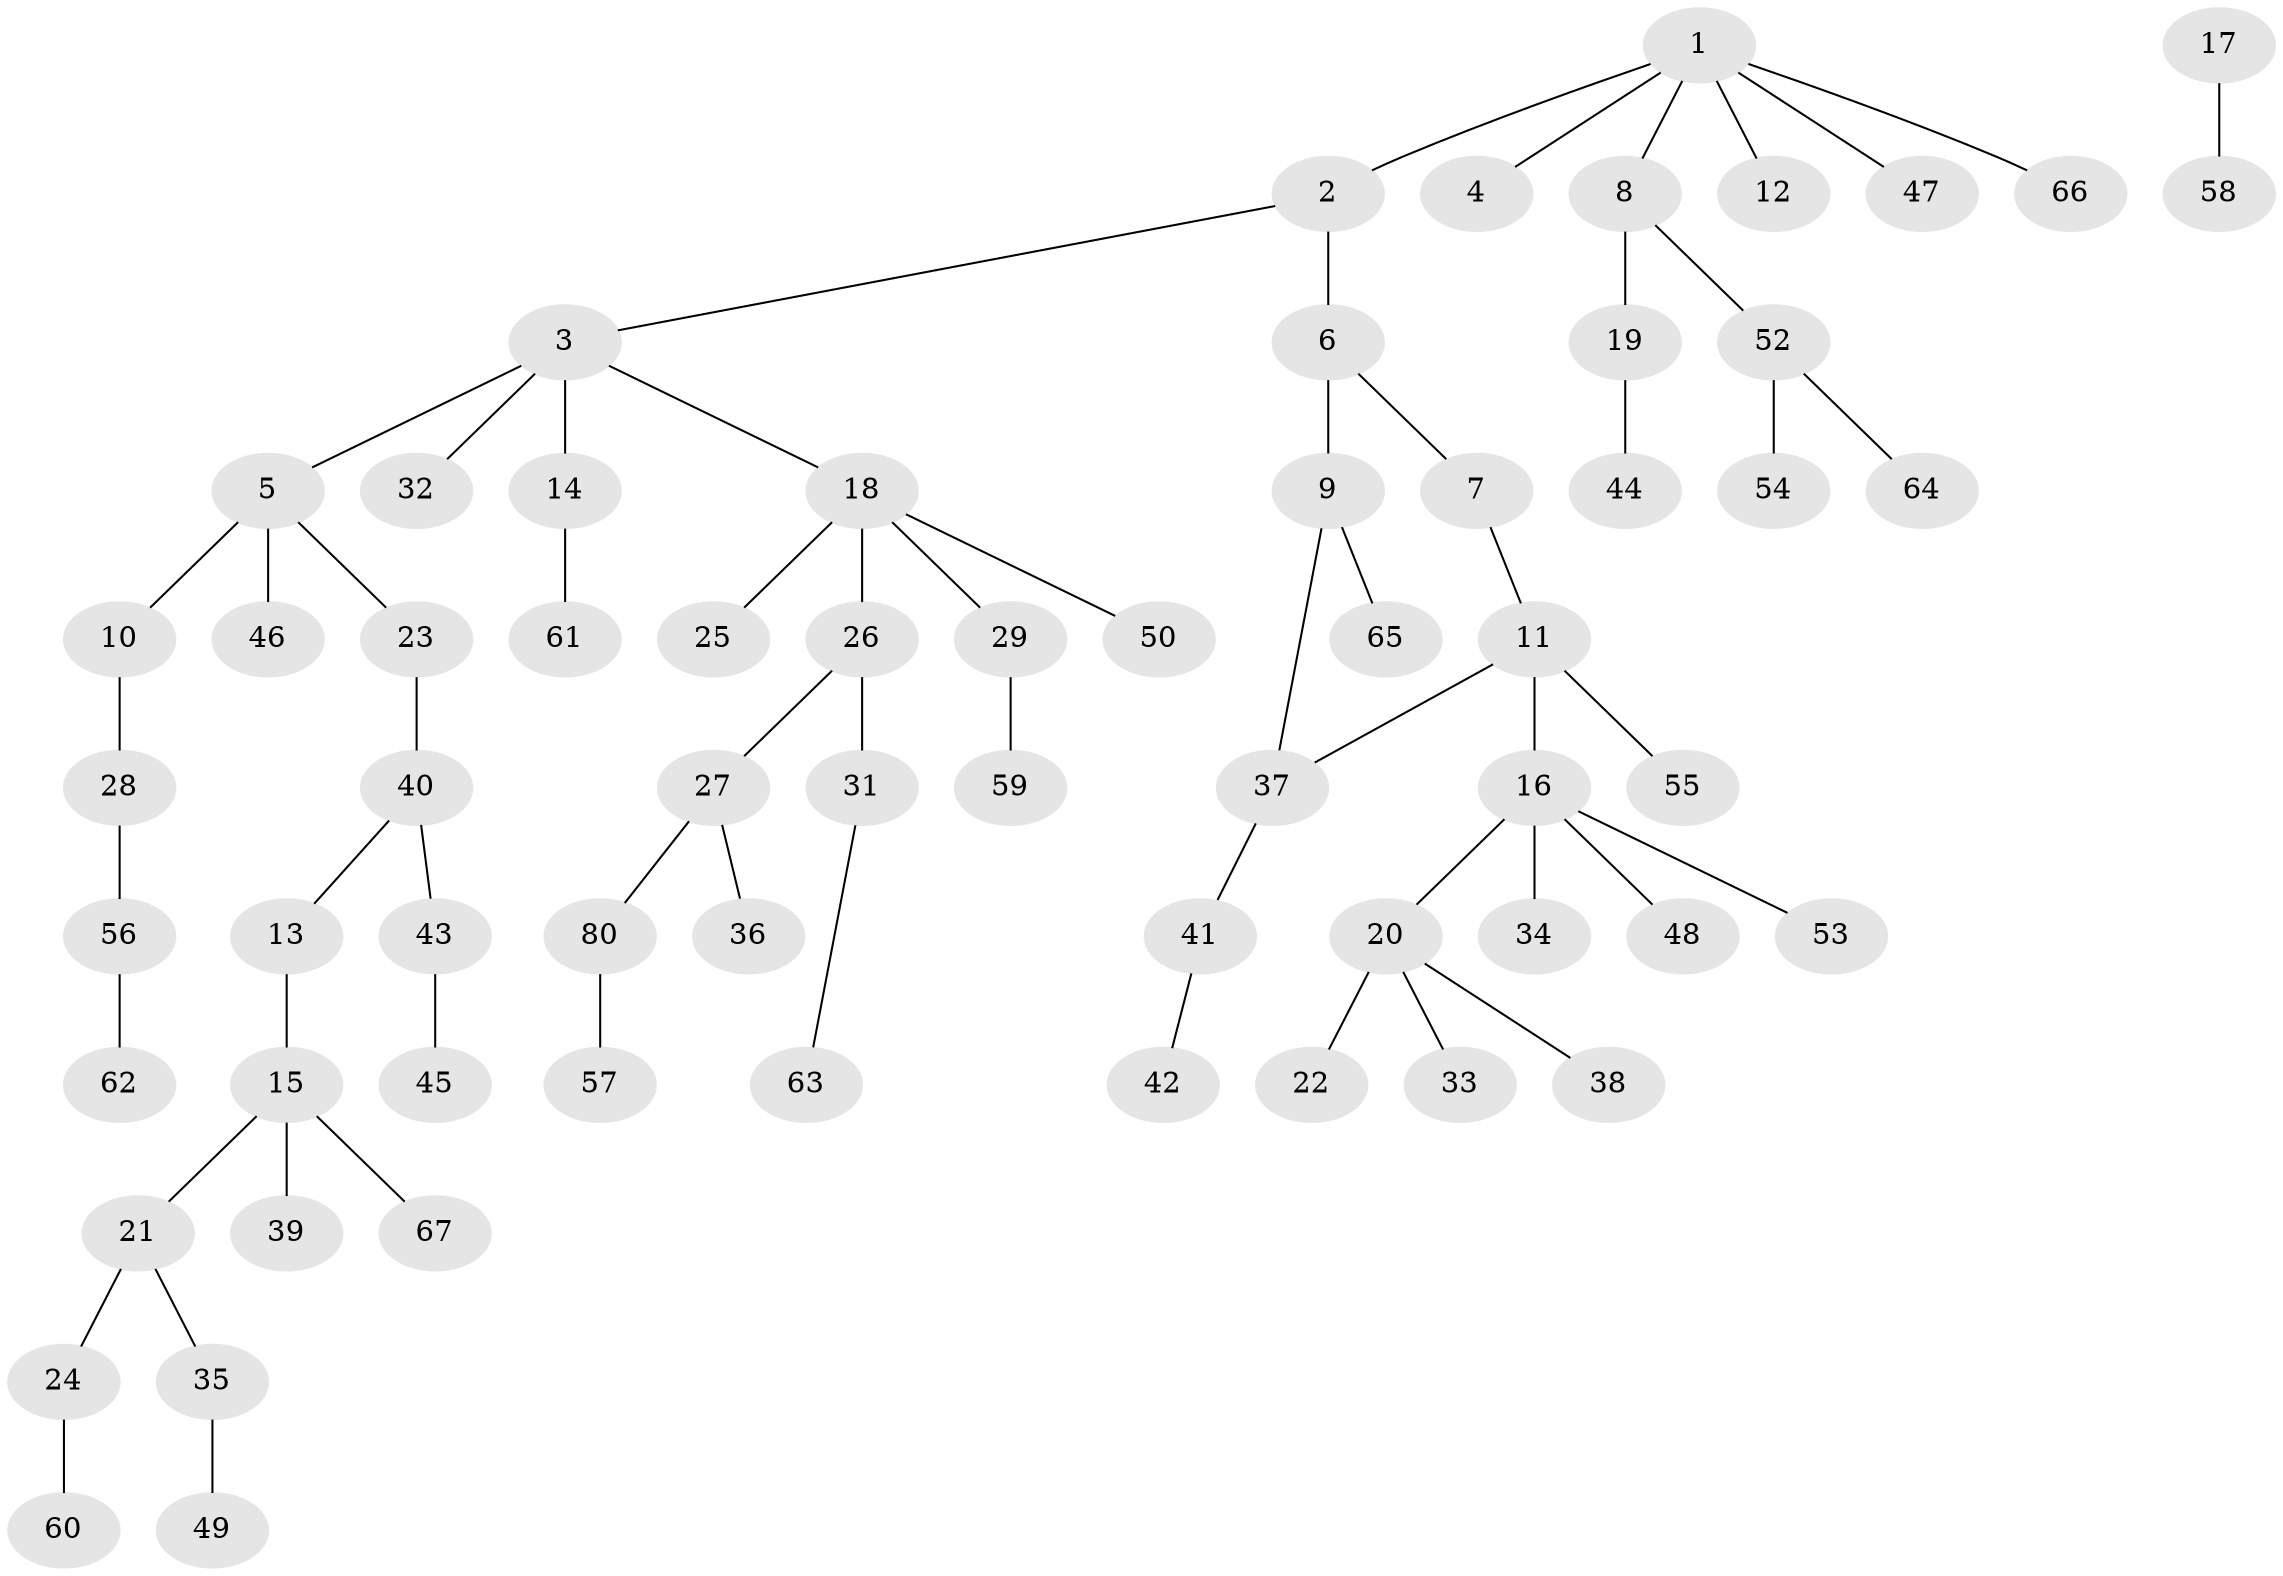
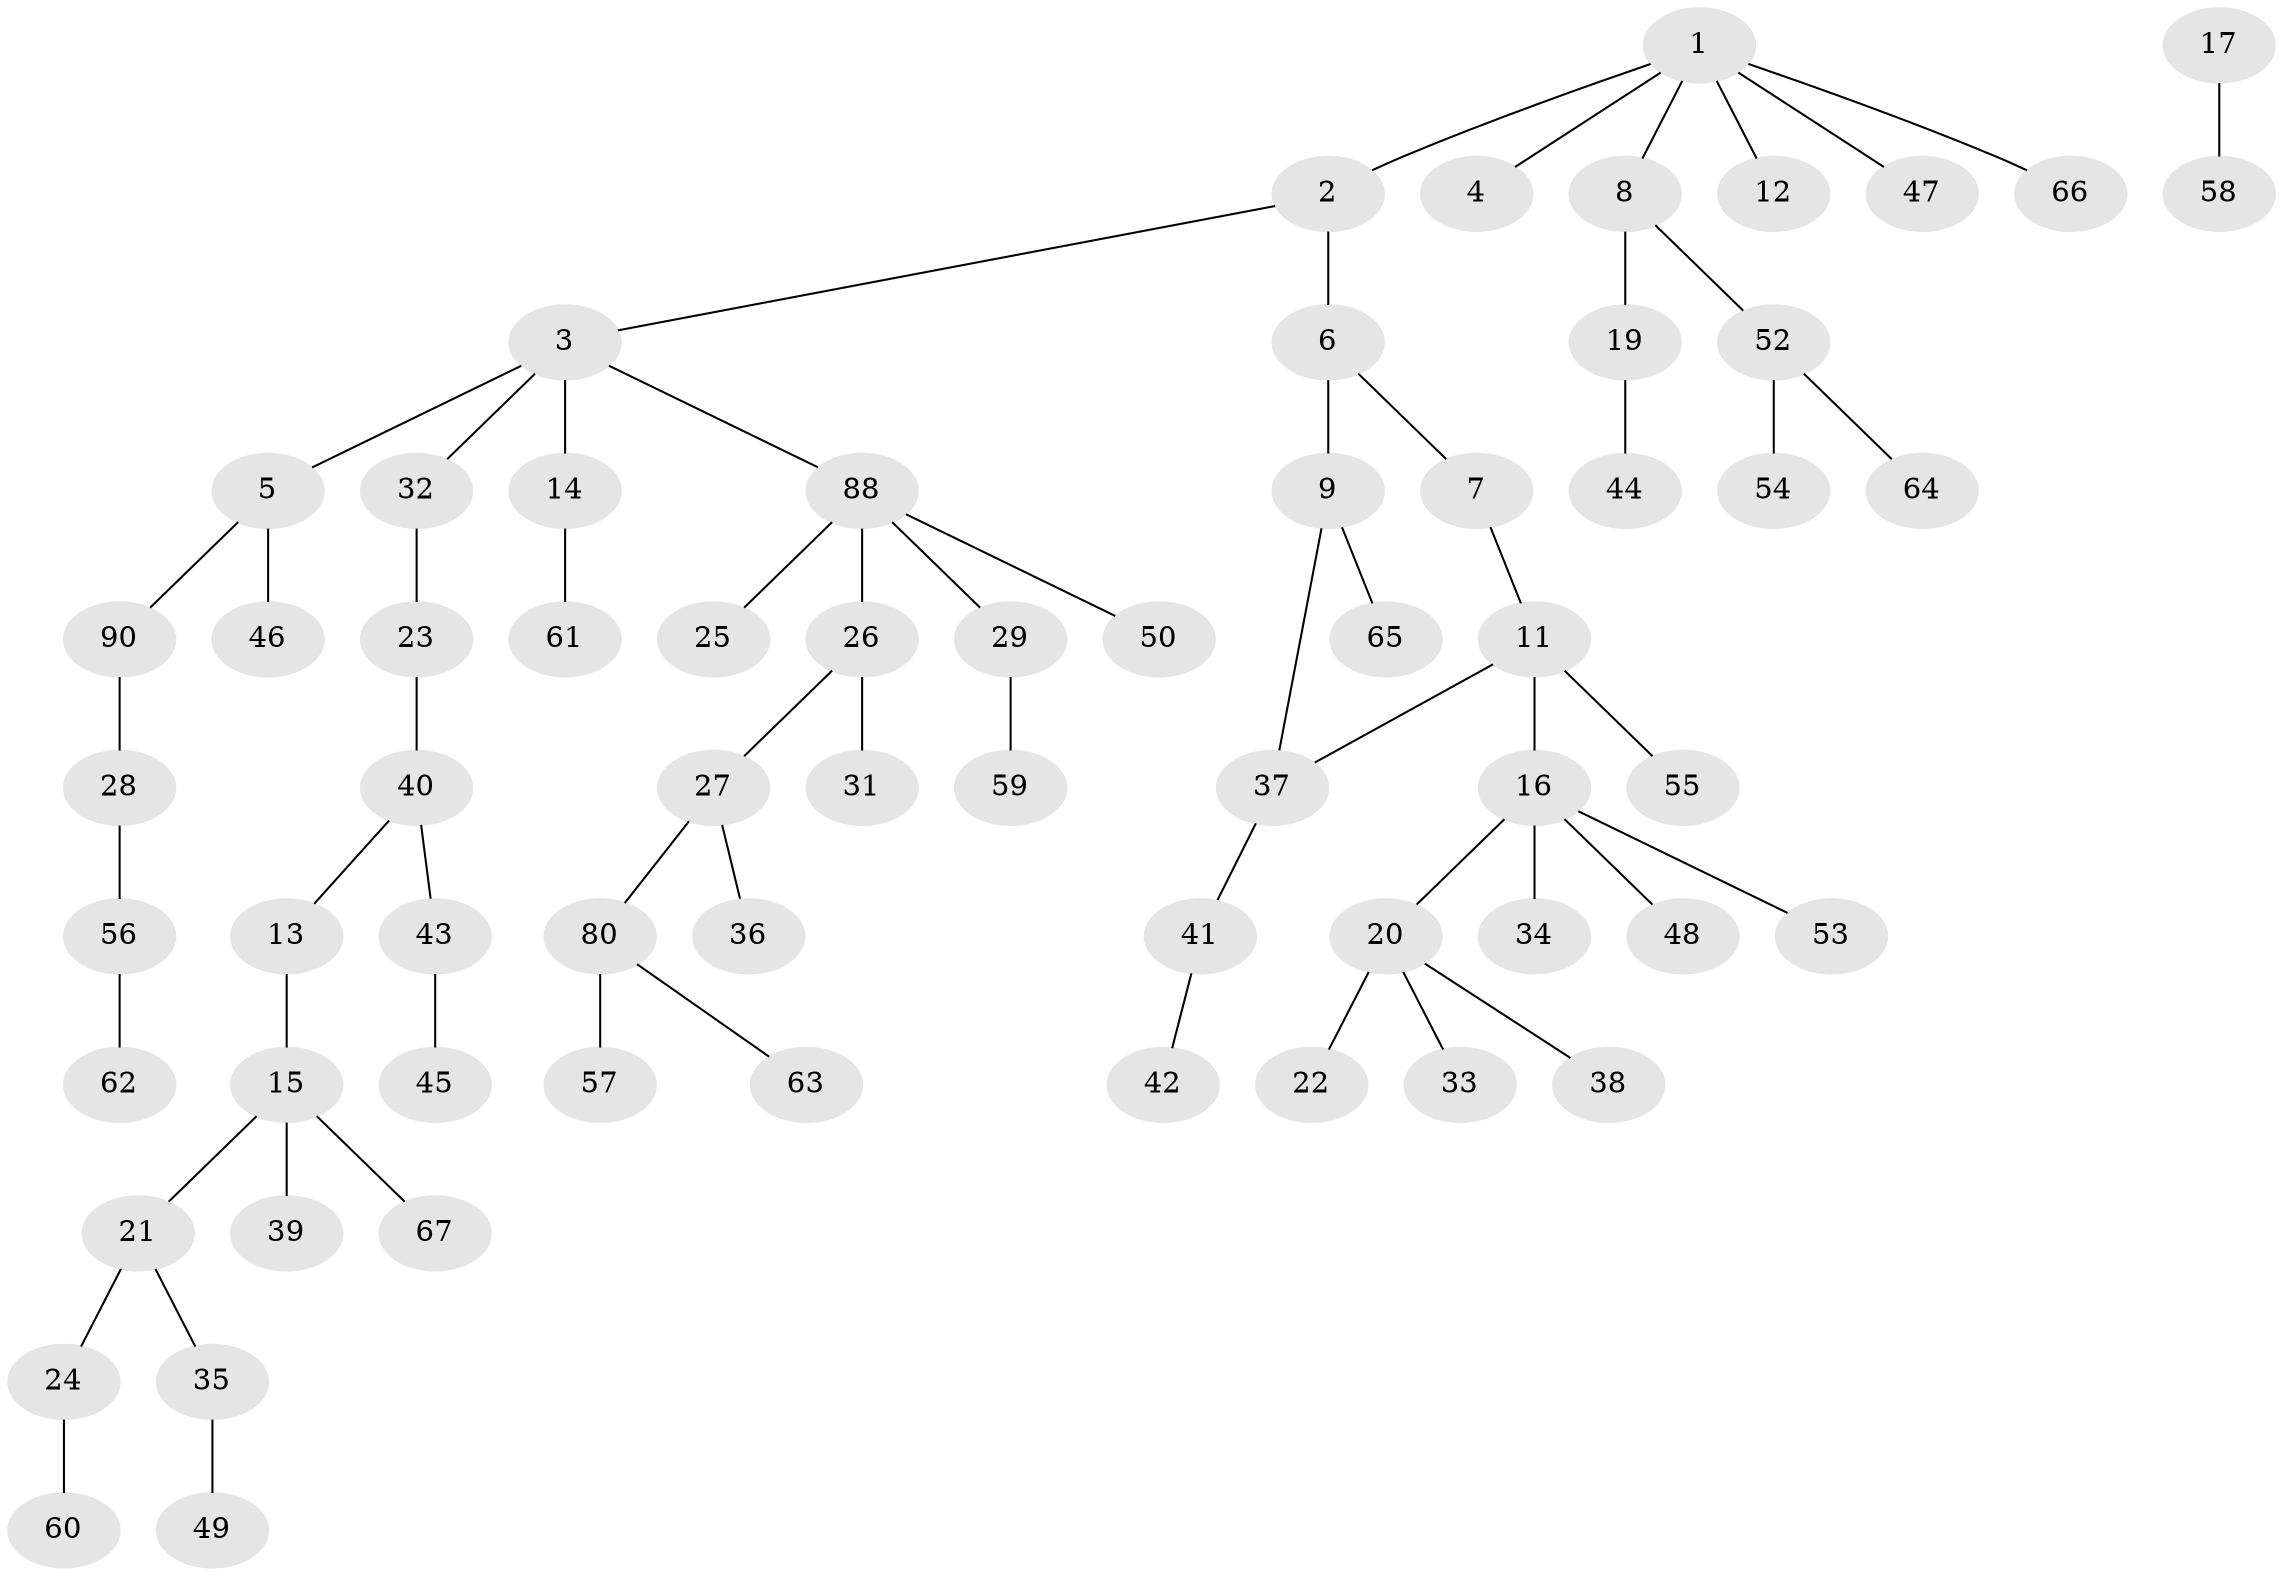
(862, 491) -> (862, 491)
(342, 565) -> (417, 565)
(120, 639) -> (120, 639)
(834, 936) -> (703, 1010)
